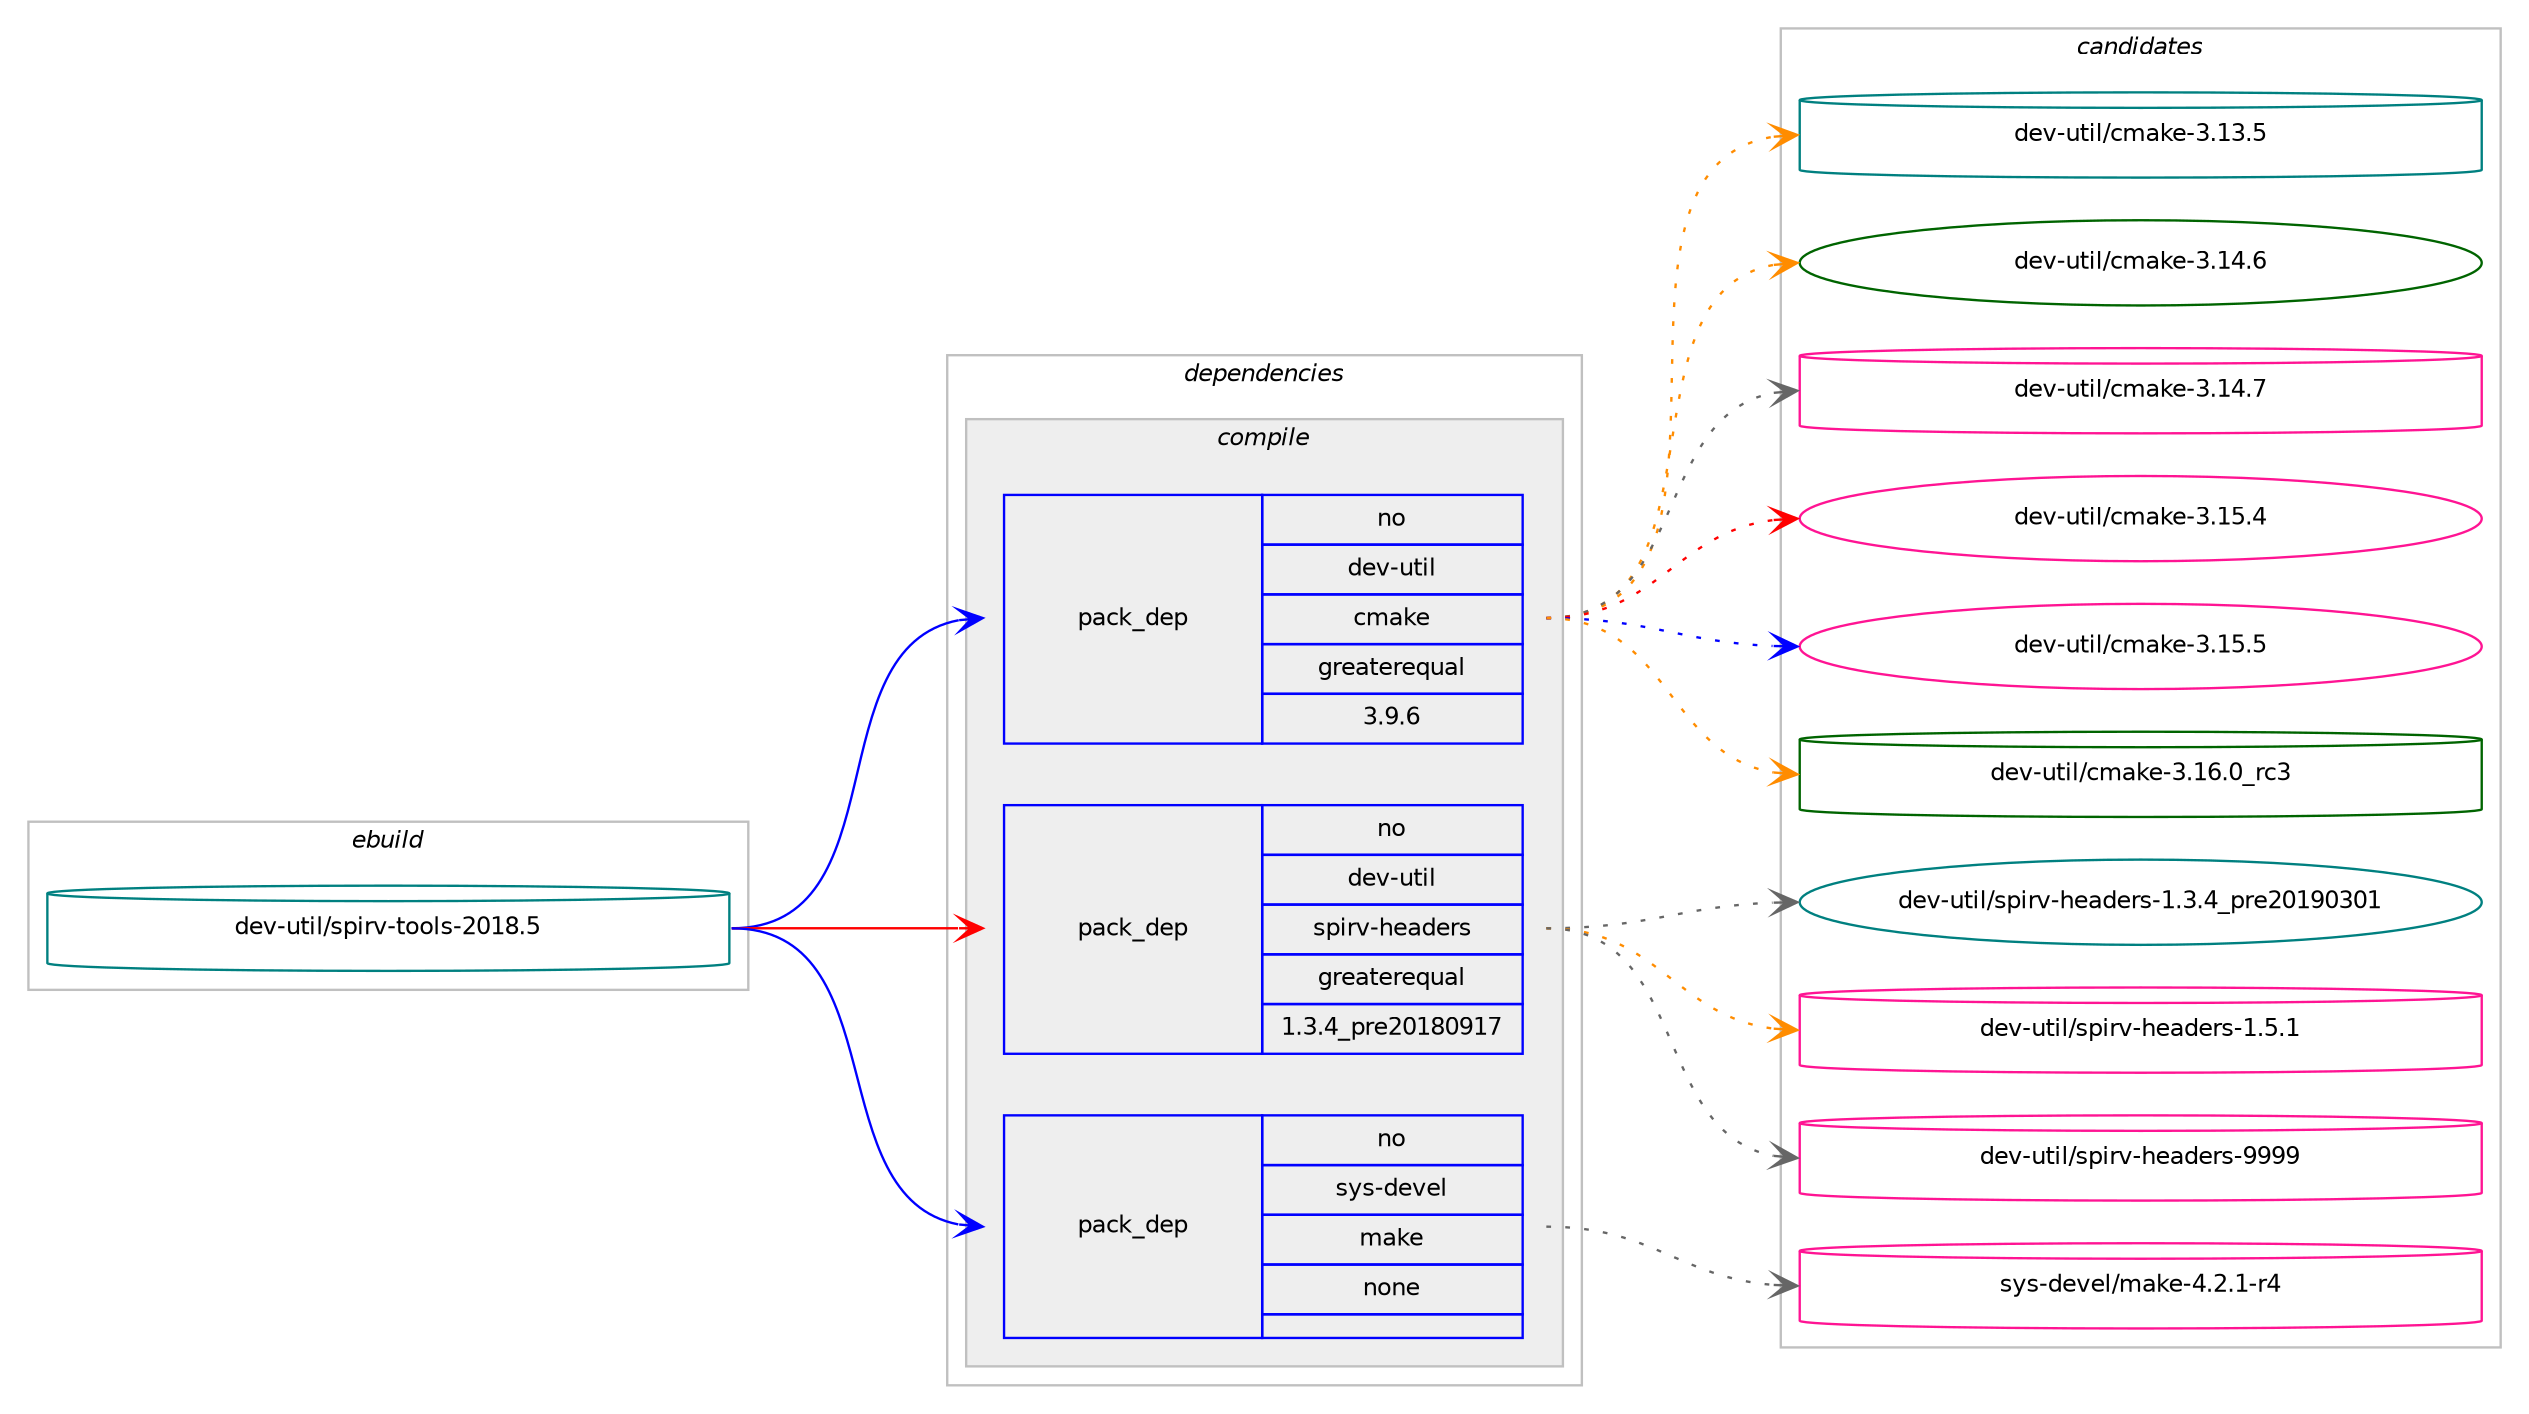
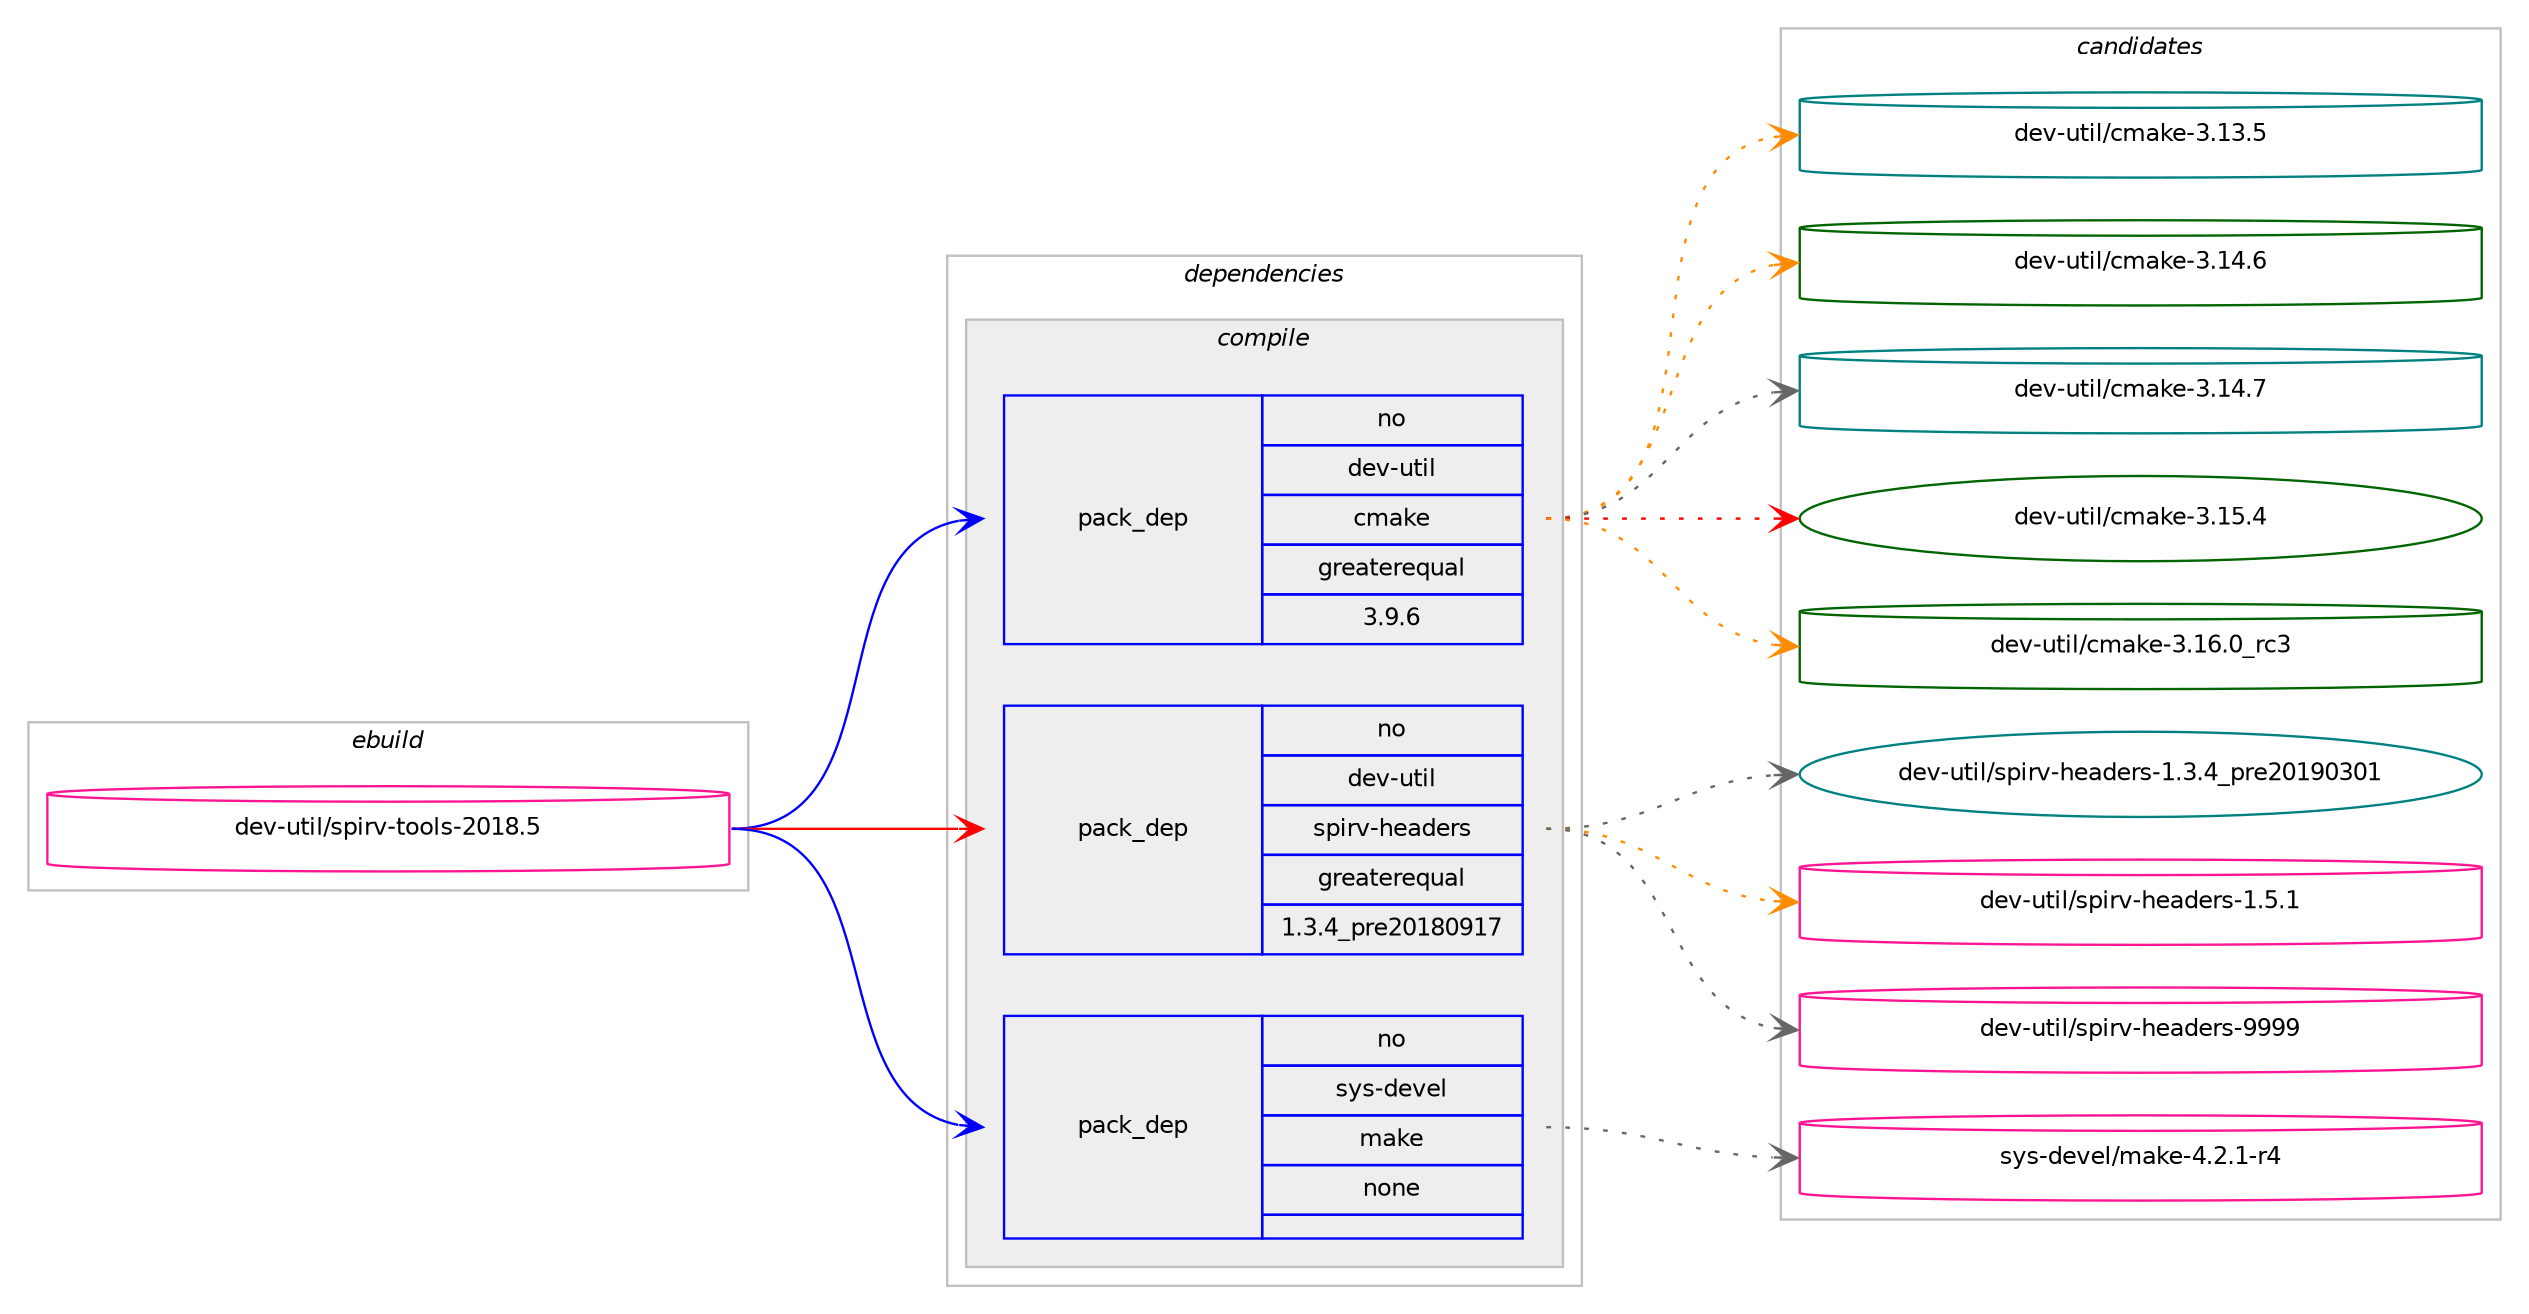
(2141, 263) -> (2141, 263)
(2141, 391) -> (2141, 391)
(2141, 519) -> (2141, 519)
(2141, 646) -> none
(388, 928) -> (388, 829)
